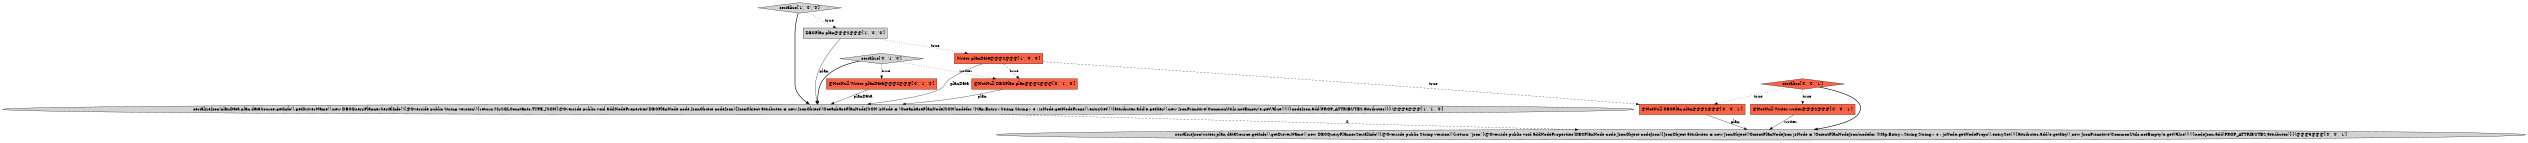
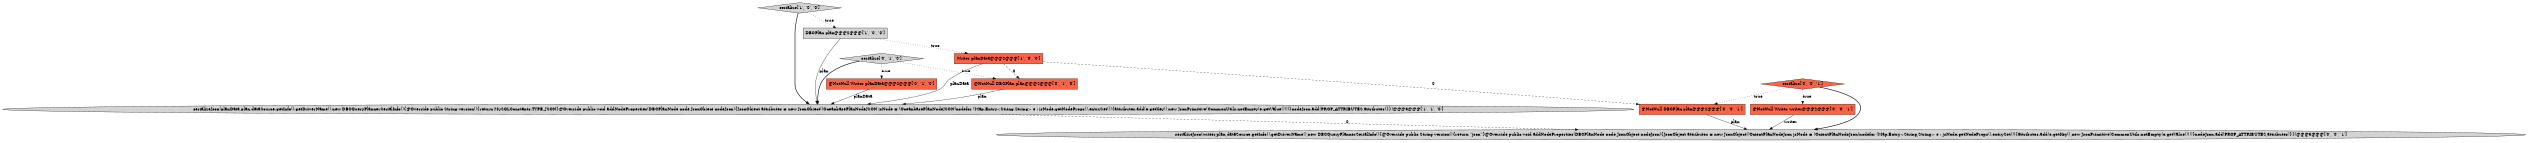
(882, 70) -> (882, 70)
(966, 71) -> (966, 71)
(1014, 71) -> (1014, 71)
(1433, 84) -> (1433, 84)
